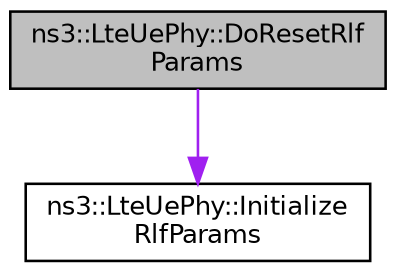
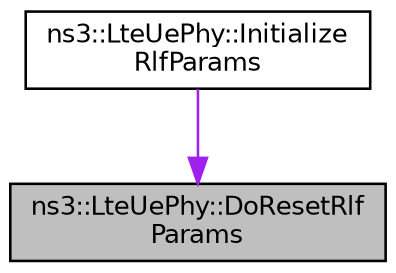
(198, 123) -> (198, 123)
